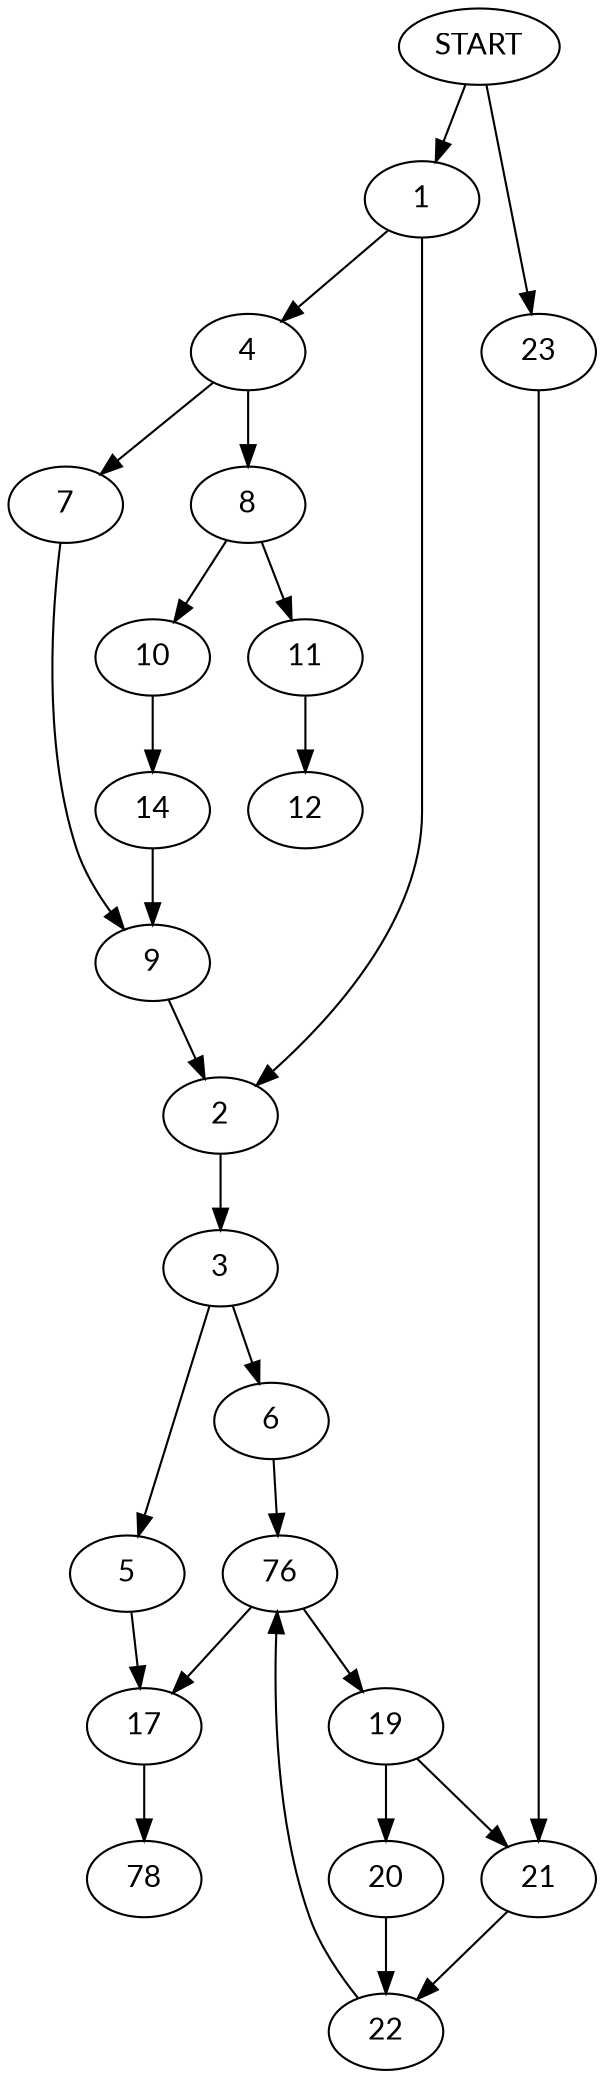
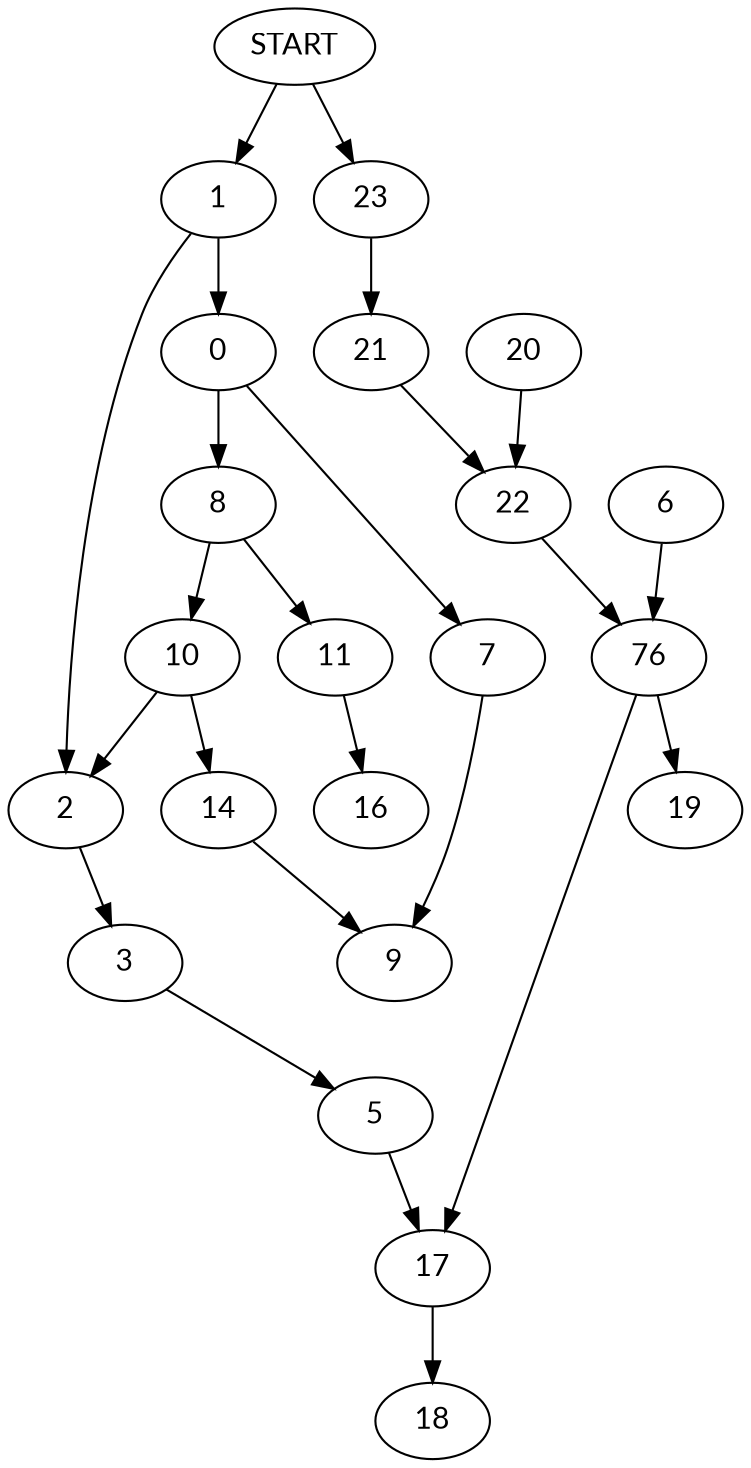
(248, 352) -> (218, 352)
(305, 810) -> (371, 810)
(182, 1030) -> (131, 725)
(243, 1335) -> none
(386, 1792) -> none
(454, 1795) -> none
(144, 1879) -> (433, 1421)
